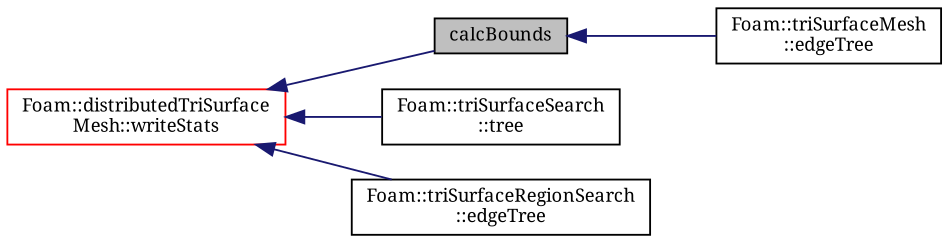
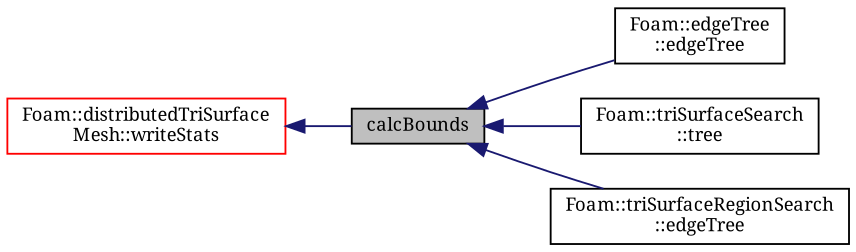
(829, 36) -> (700, 36)
(343, 117) -> (542, 126)
(333, 164) -> (544, 170)
